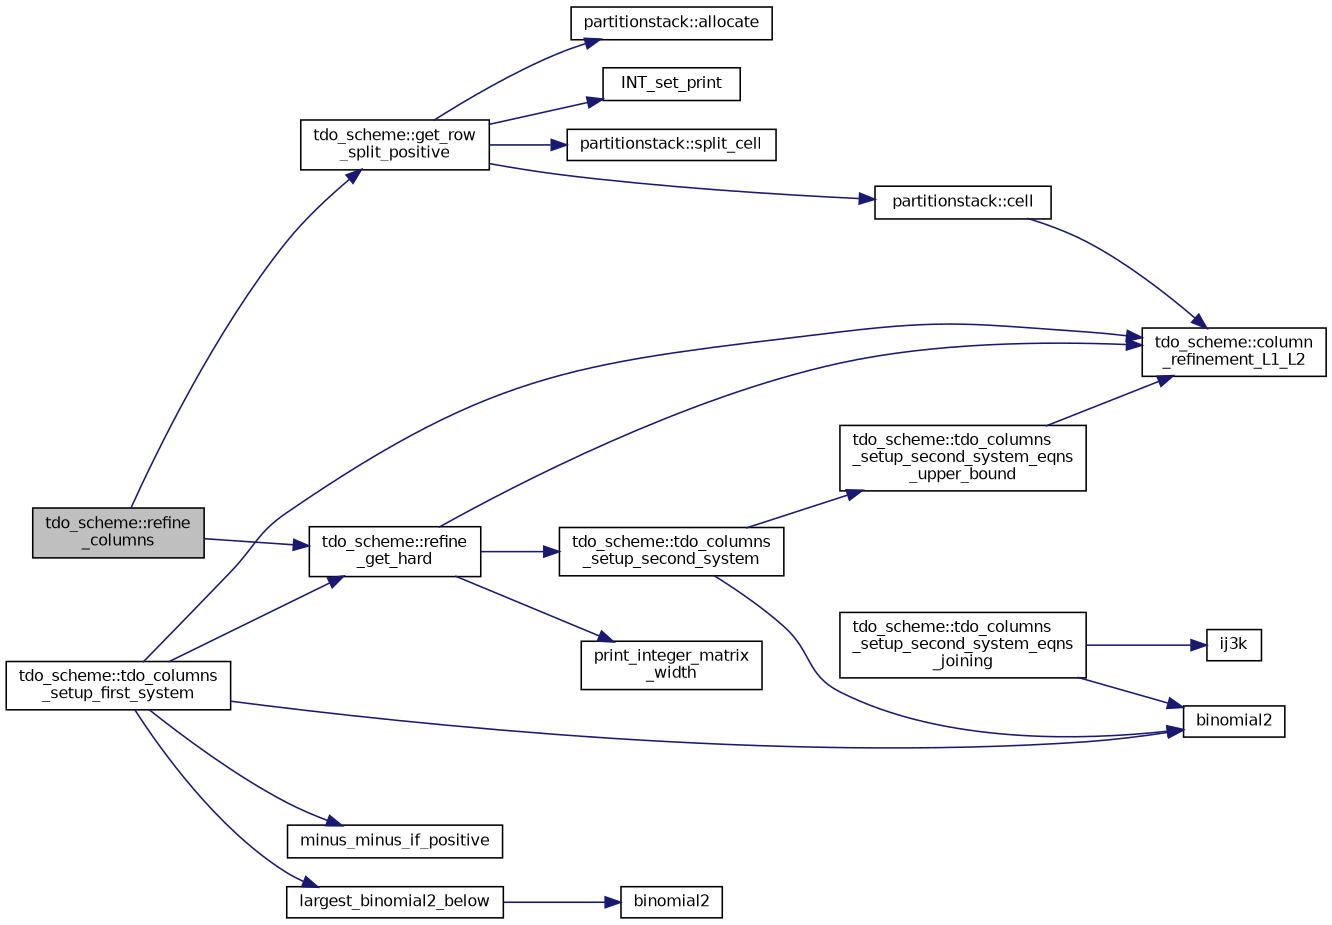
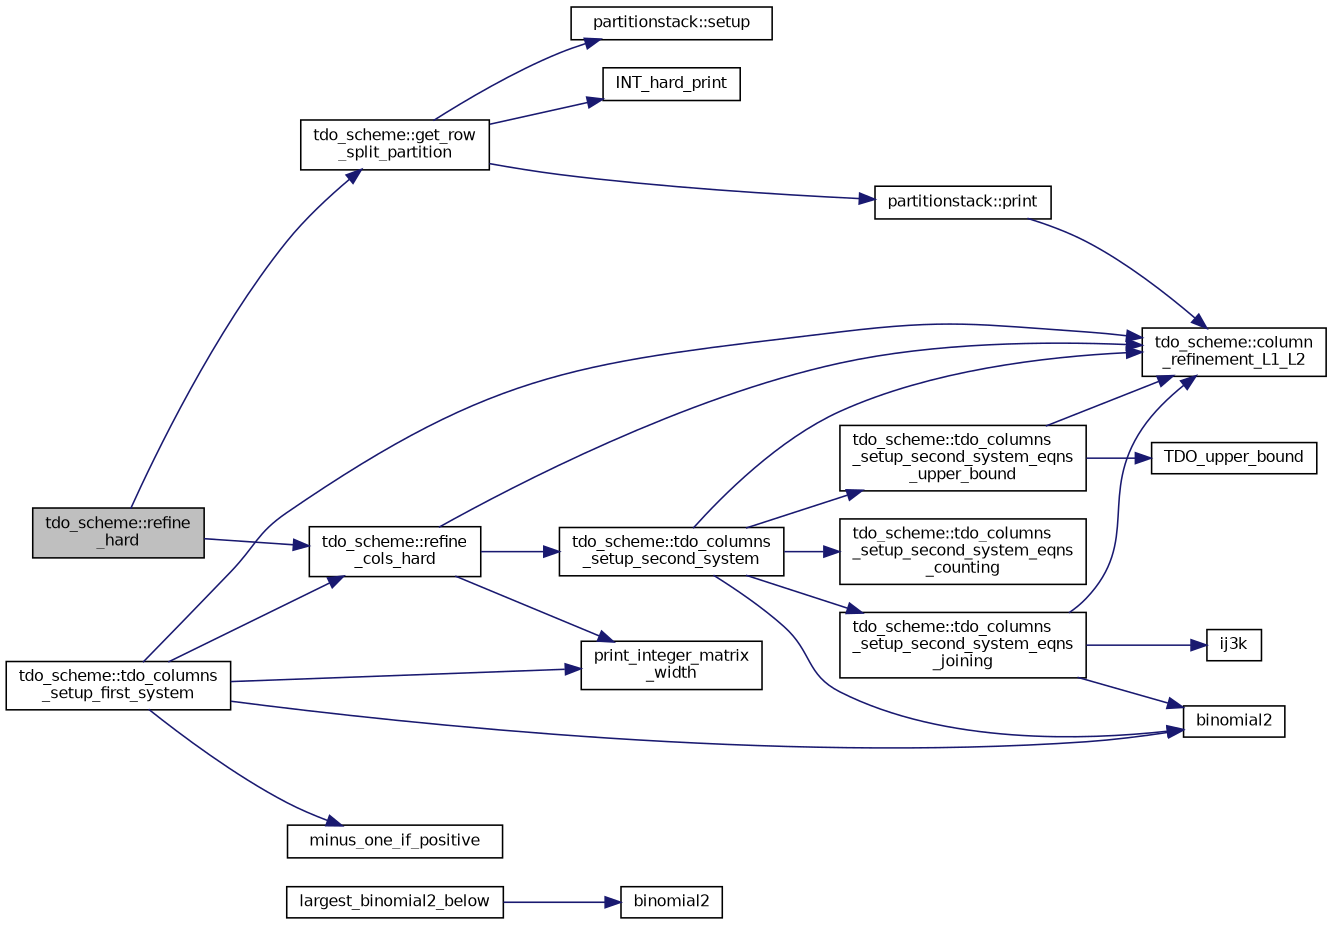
(672, 23) -> (672, 23)
(672, 84) -> (672, 84)
(395, 145) -> (395, 145)
(672, 145) -> none
(963, 203) -> (963, 203)
none -> (889, 393)
none -> (1234, 458)
none -> (1119, 496)
(118, 533) -> (118, 533)
(395, 552) -> (395, 552)
none -> (963, 552)
none -> (797, 592)
(209, 806) -> (398, 675)
(395, 842) -> (395, 842)
